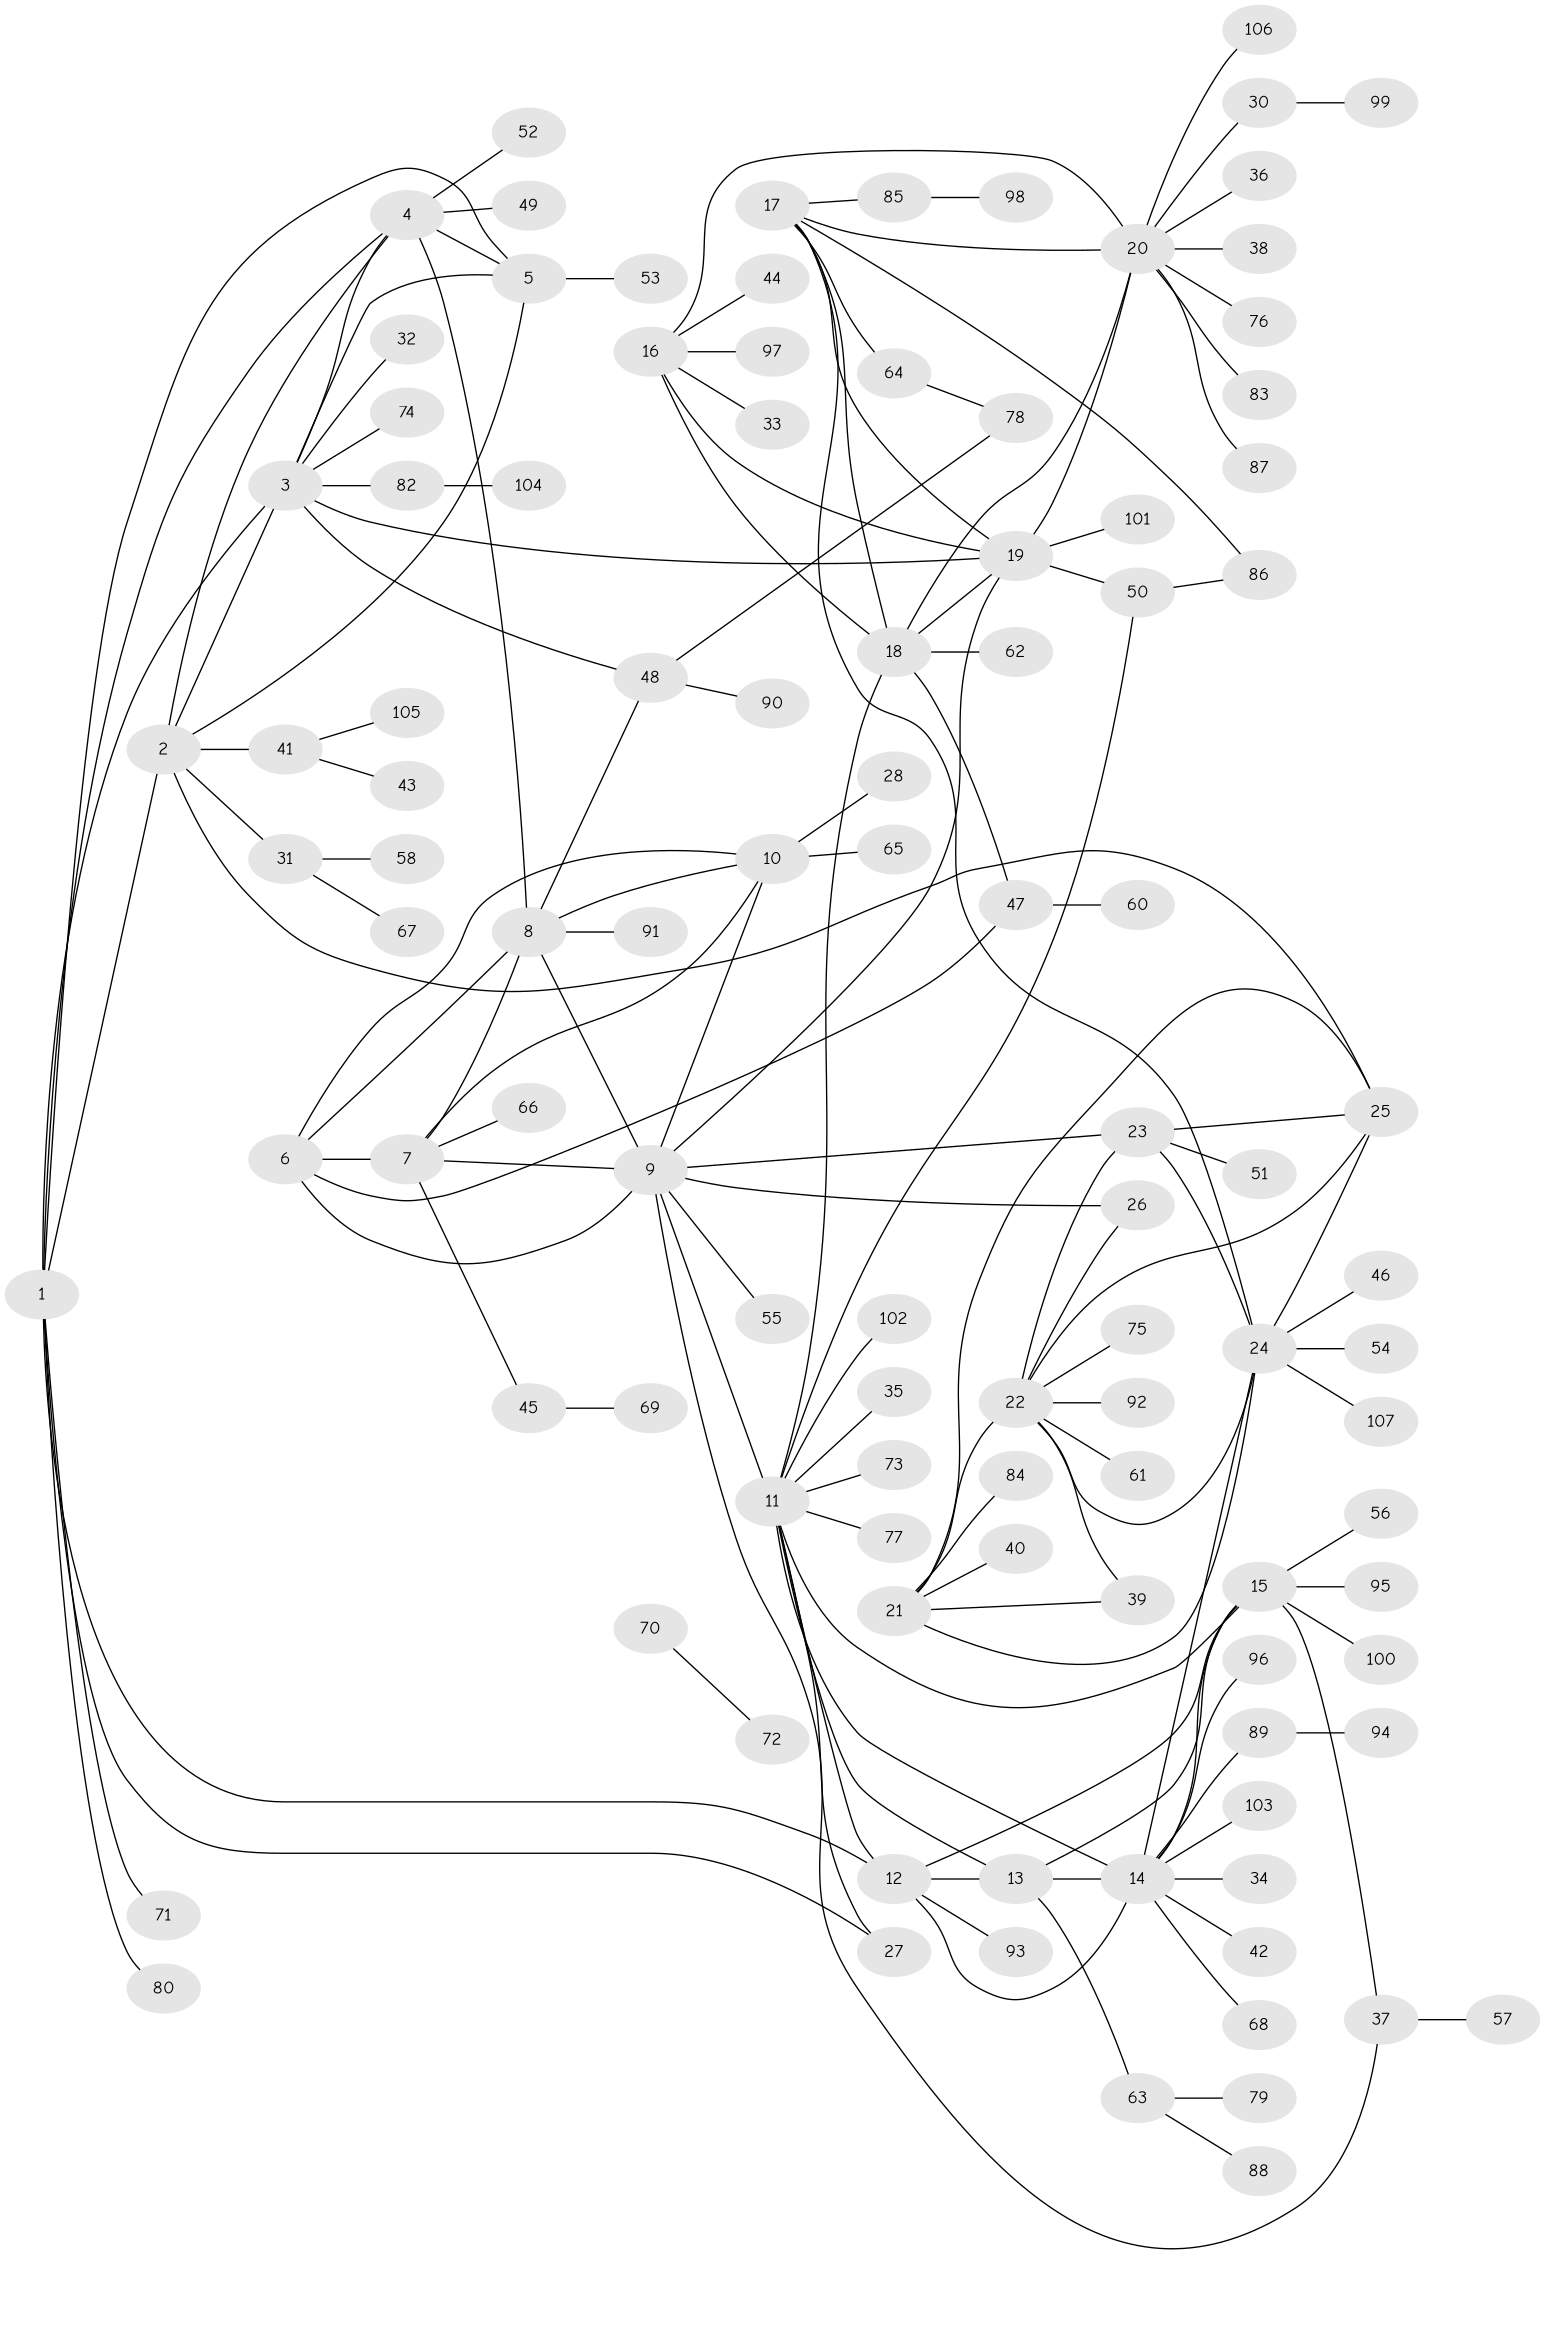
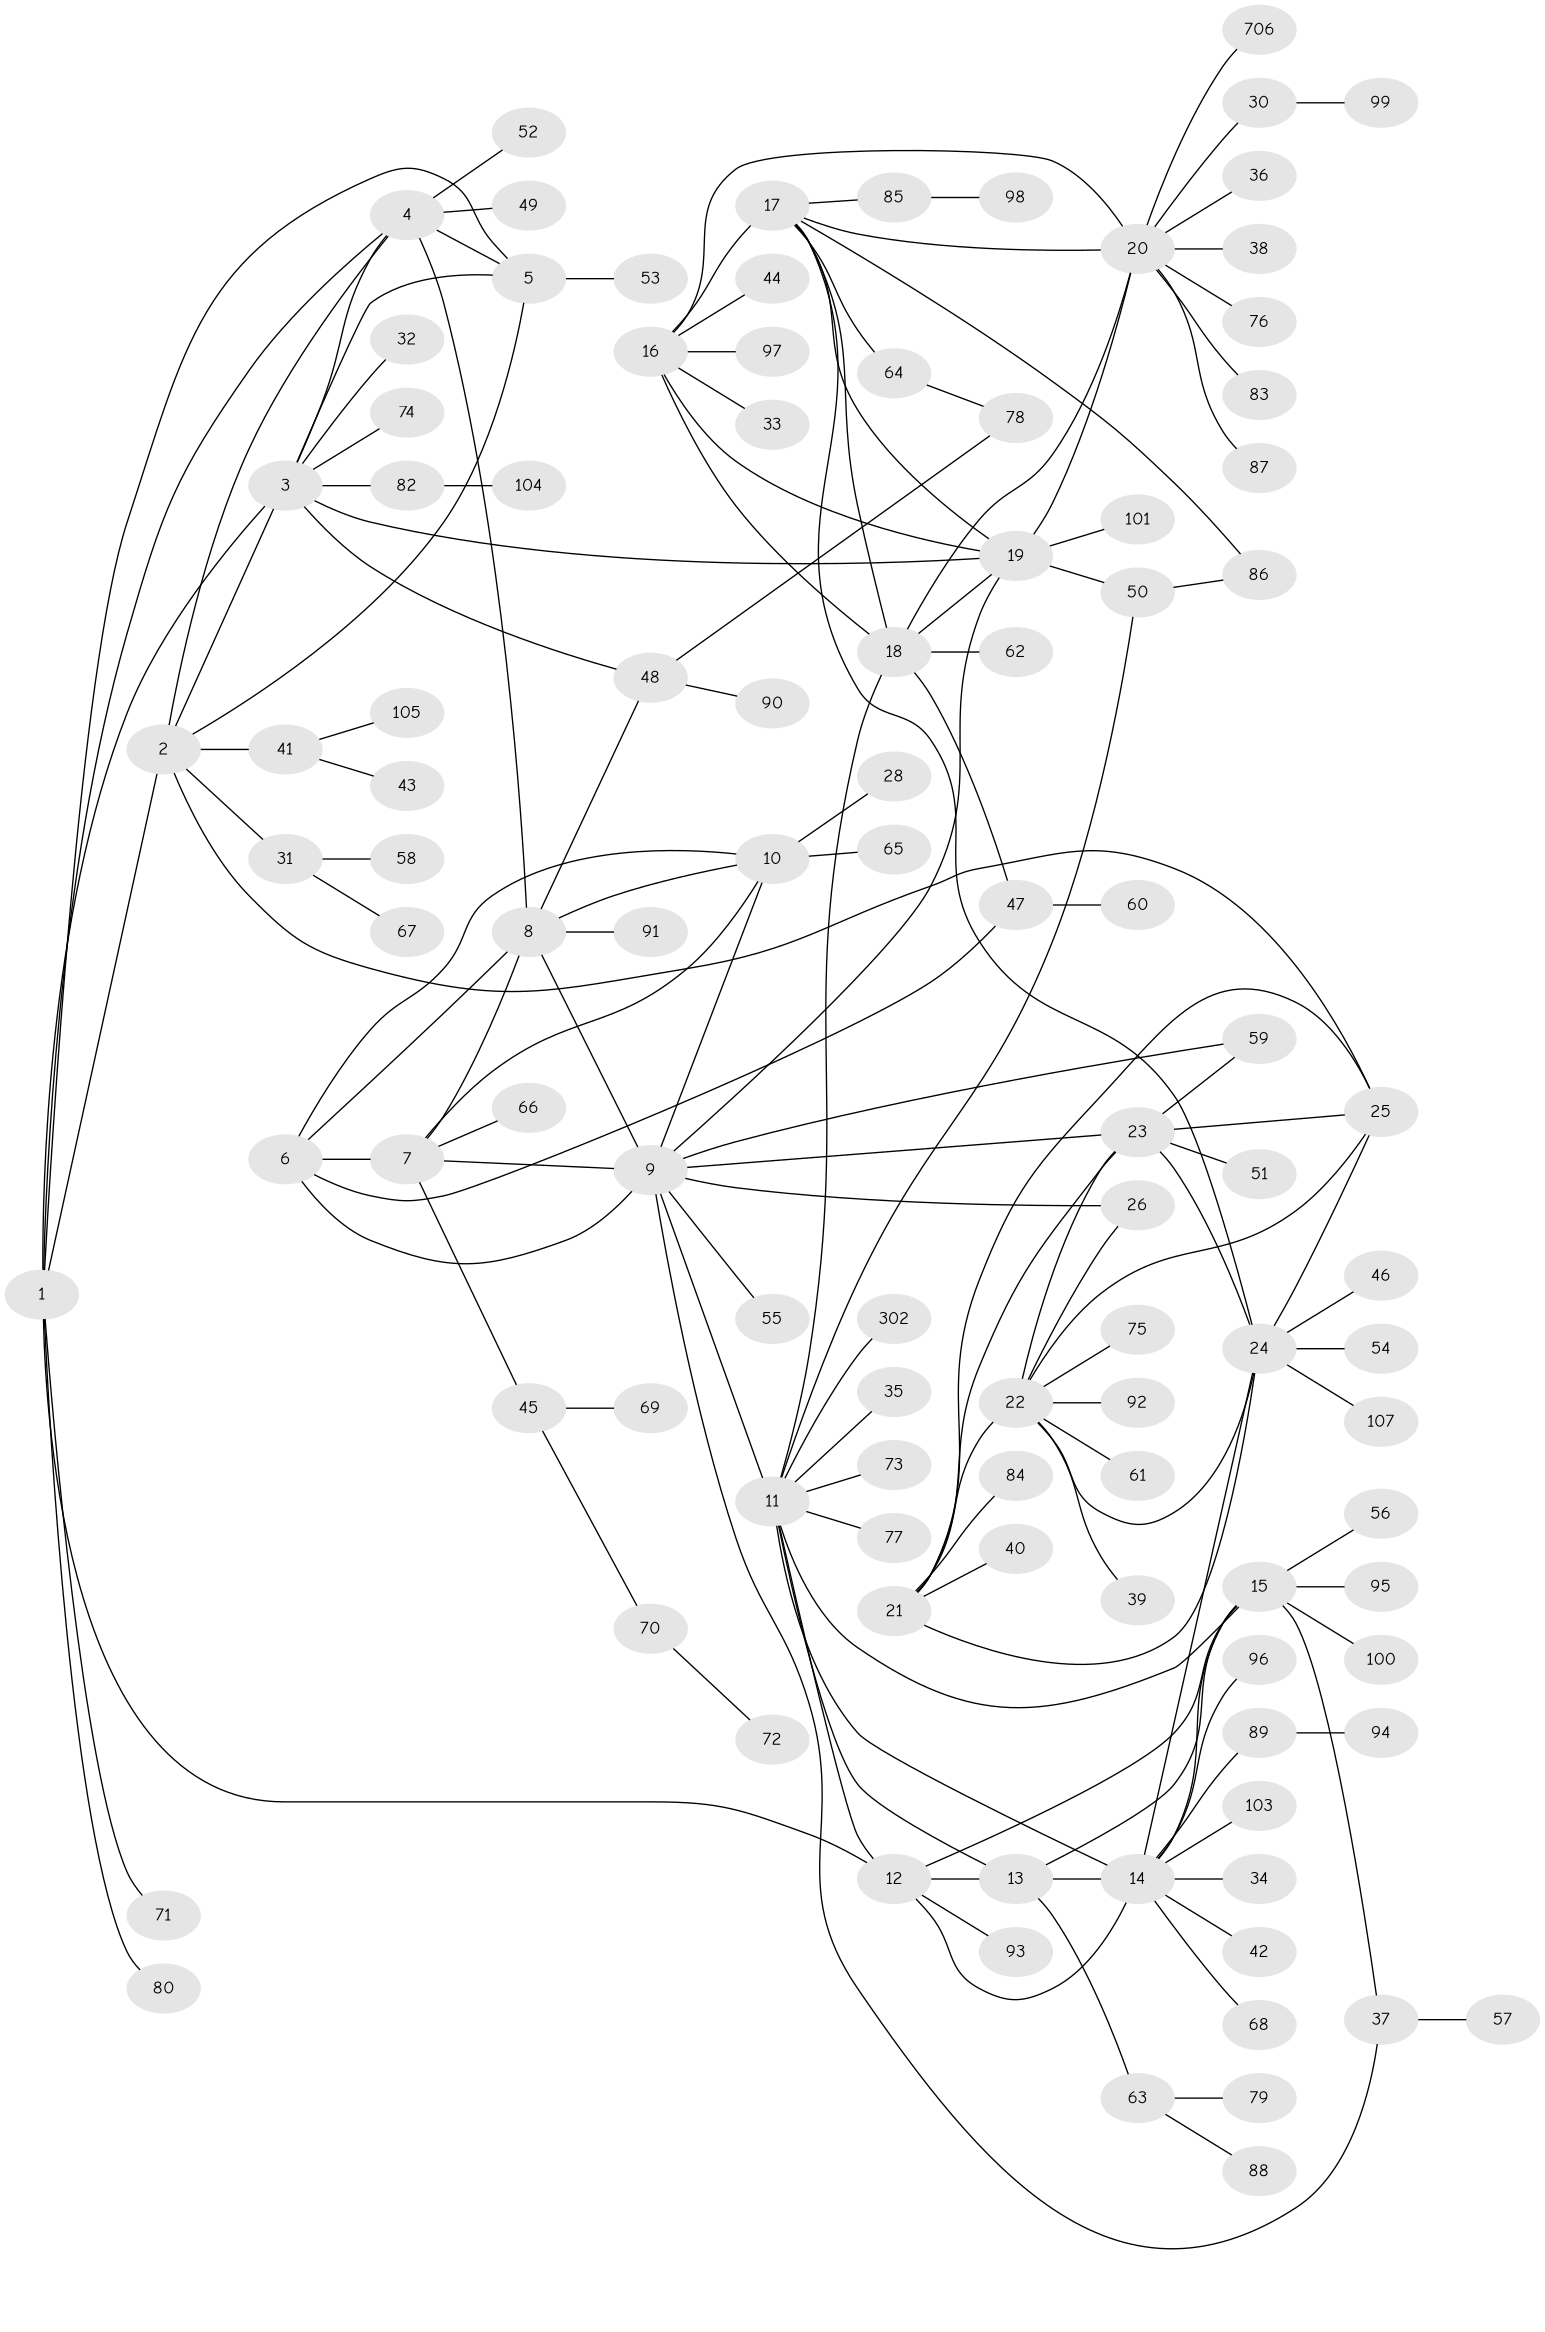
(1259, 30) -> (1259, 30)
none -> (712, 279)
none -> (1259, 1039)
(894, 1319) -> (894, 1319)
none -> (590, 1518)
(1016, 1606) -> (983, 1358)
(894, 1952) -> none
